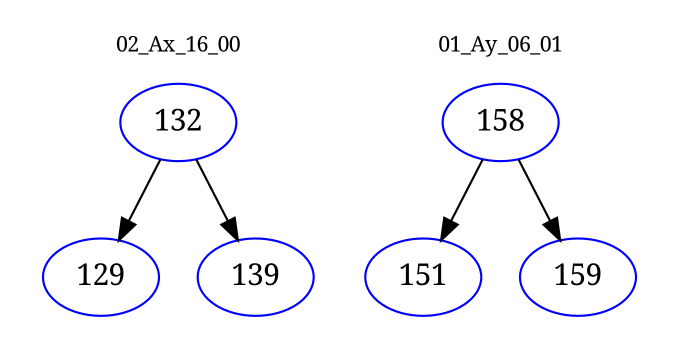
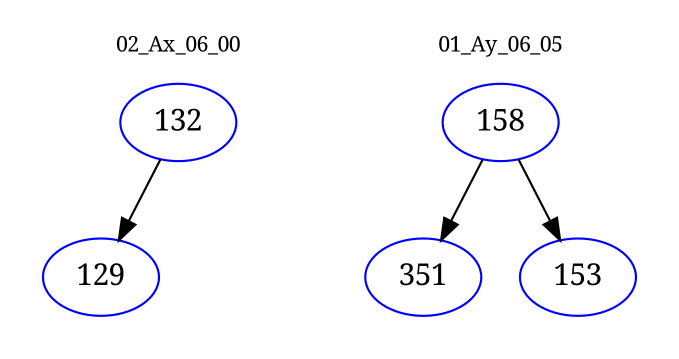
(178, 46) -> (178, 46)
(501, 46) -> (501, 46)
(256, 277) -> none
(423, 277) -> (423, 277)
(578, 277) -> (578, 277)
